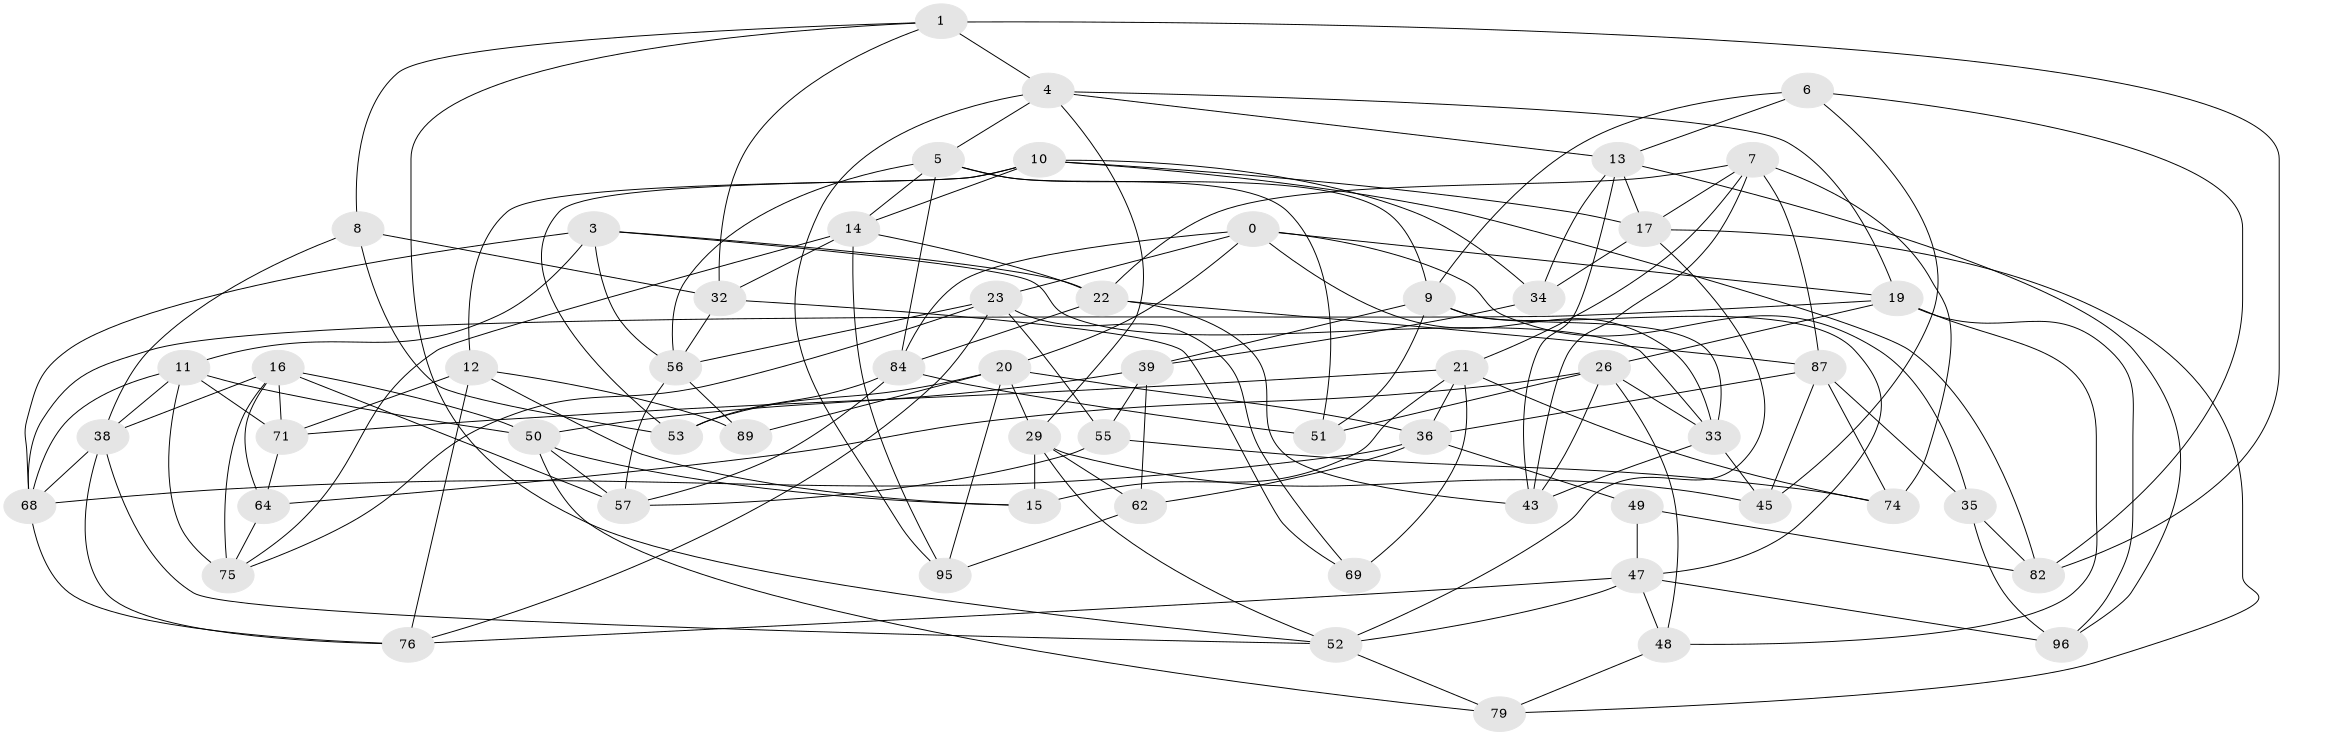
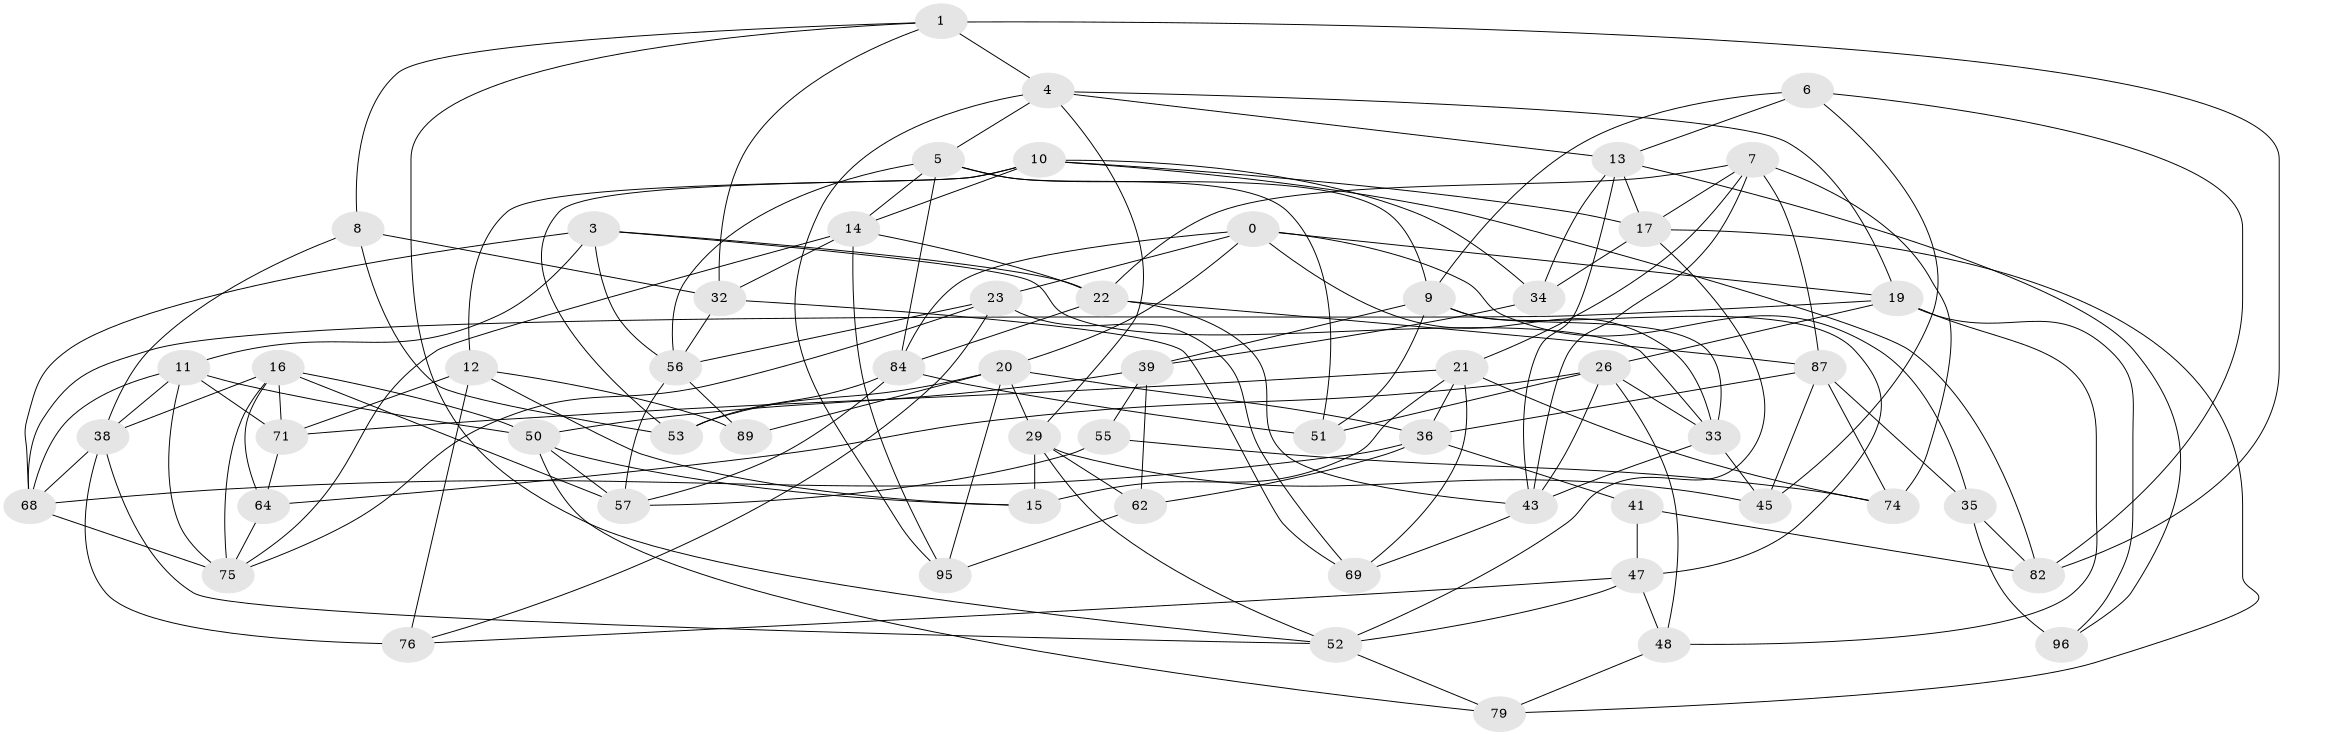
(1052, 366) -> none
(1637, 506) -> (1637, 506)
none -> (1443, 542)
(1849, 610) -> none
(134, 617) -> (129, 541)
